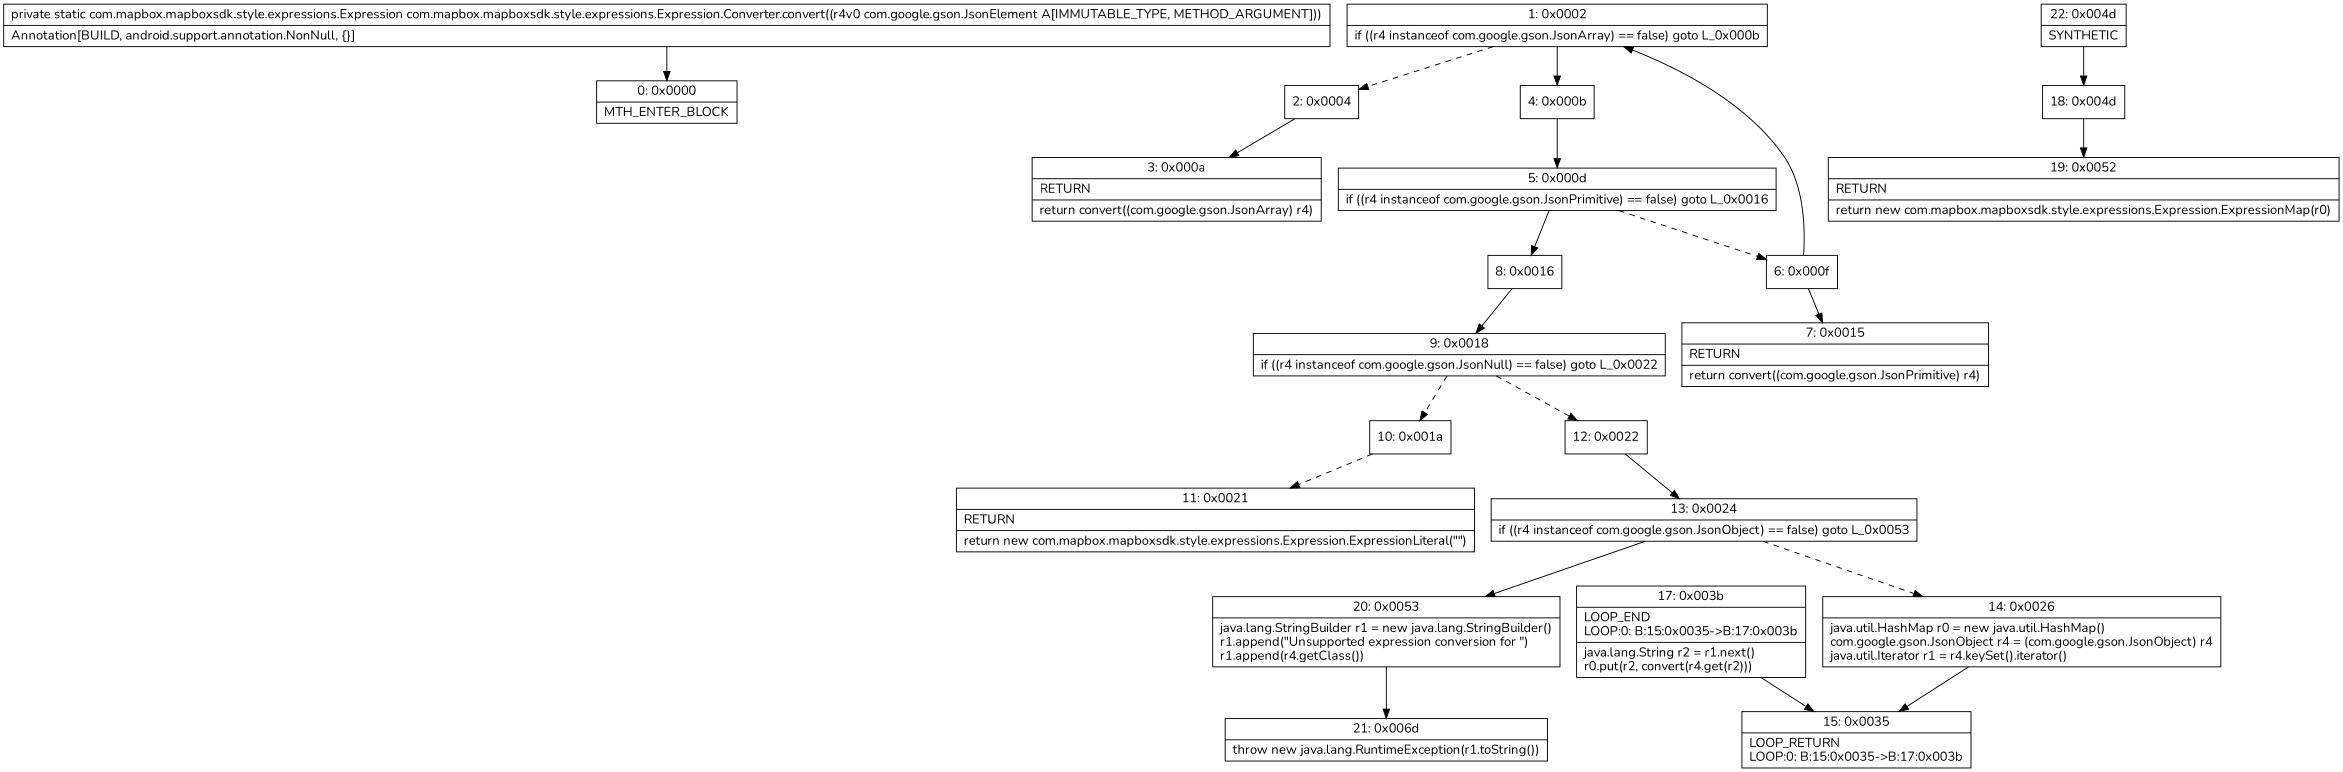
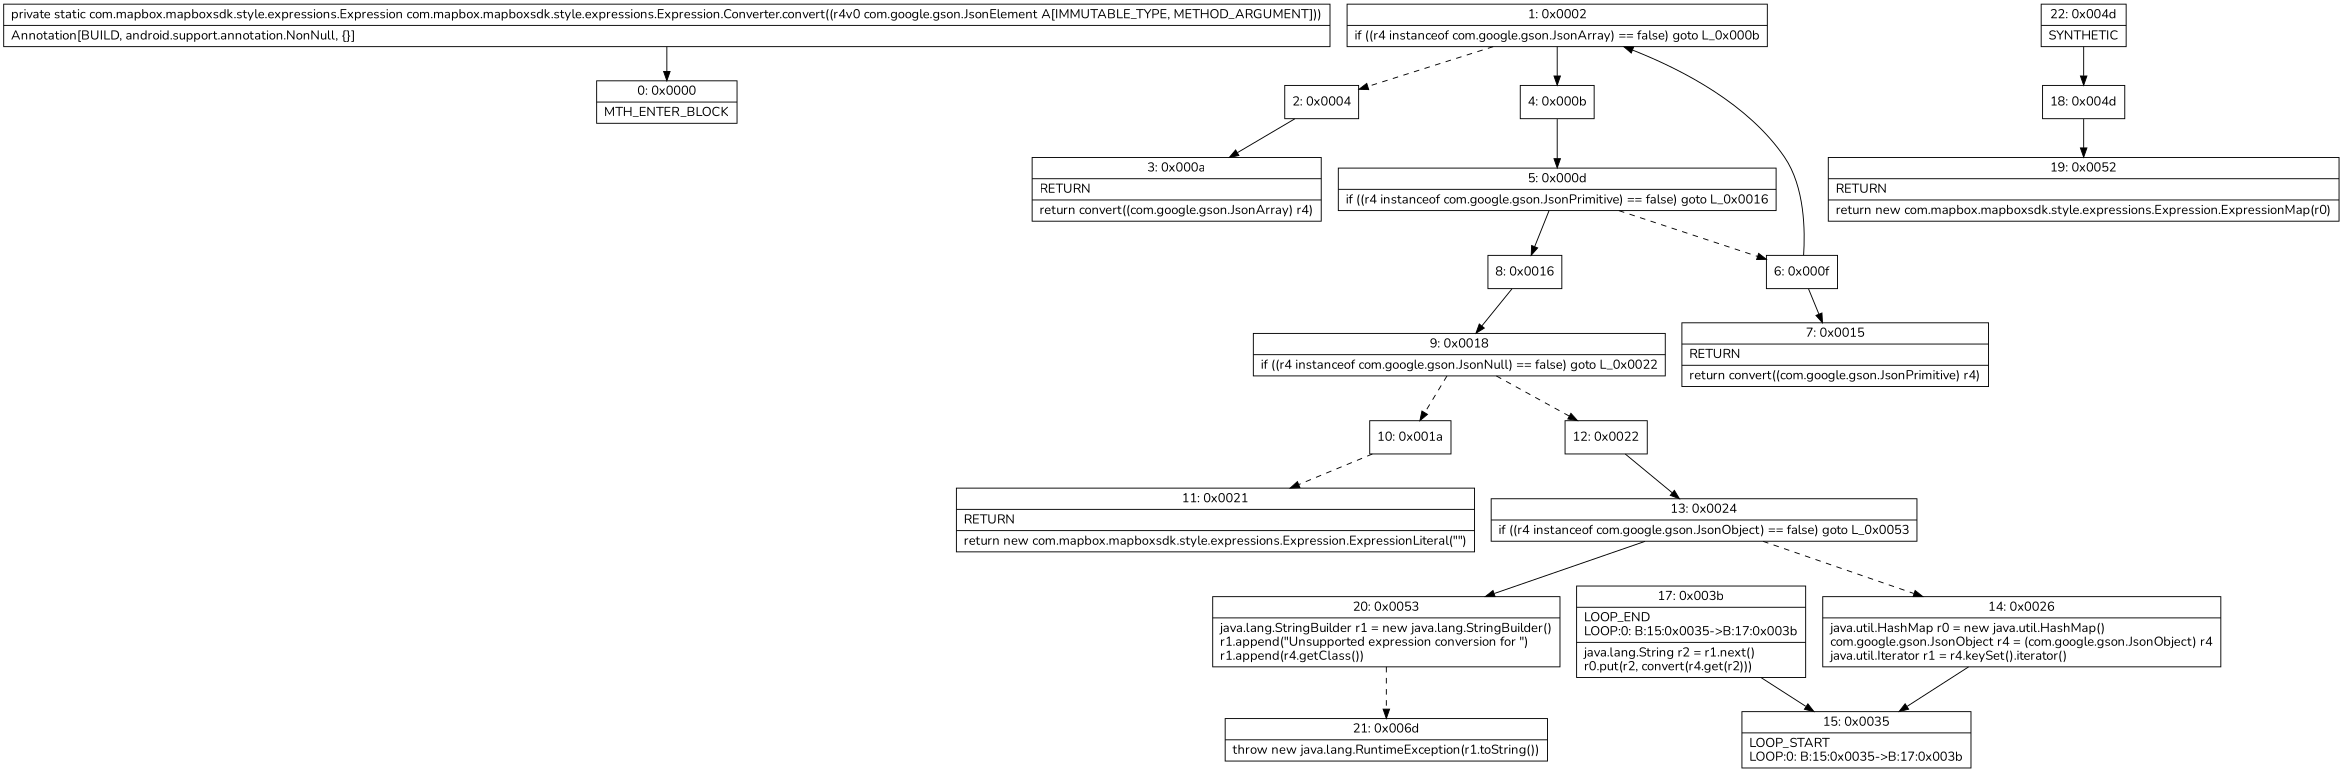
(1386, 688) -> (1386, 688)
(1795, 743) -> (1790, 743)
